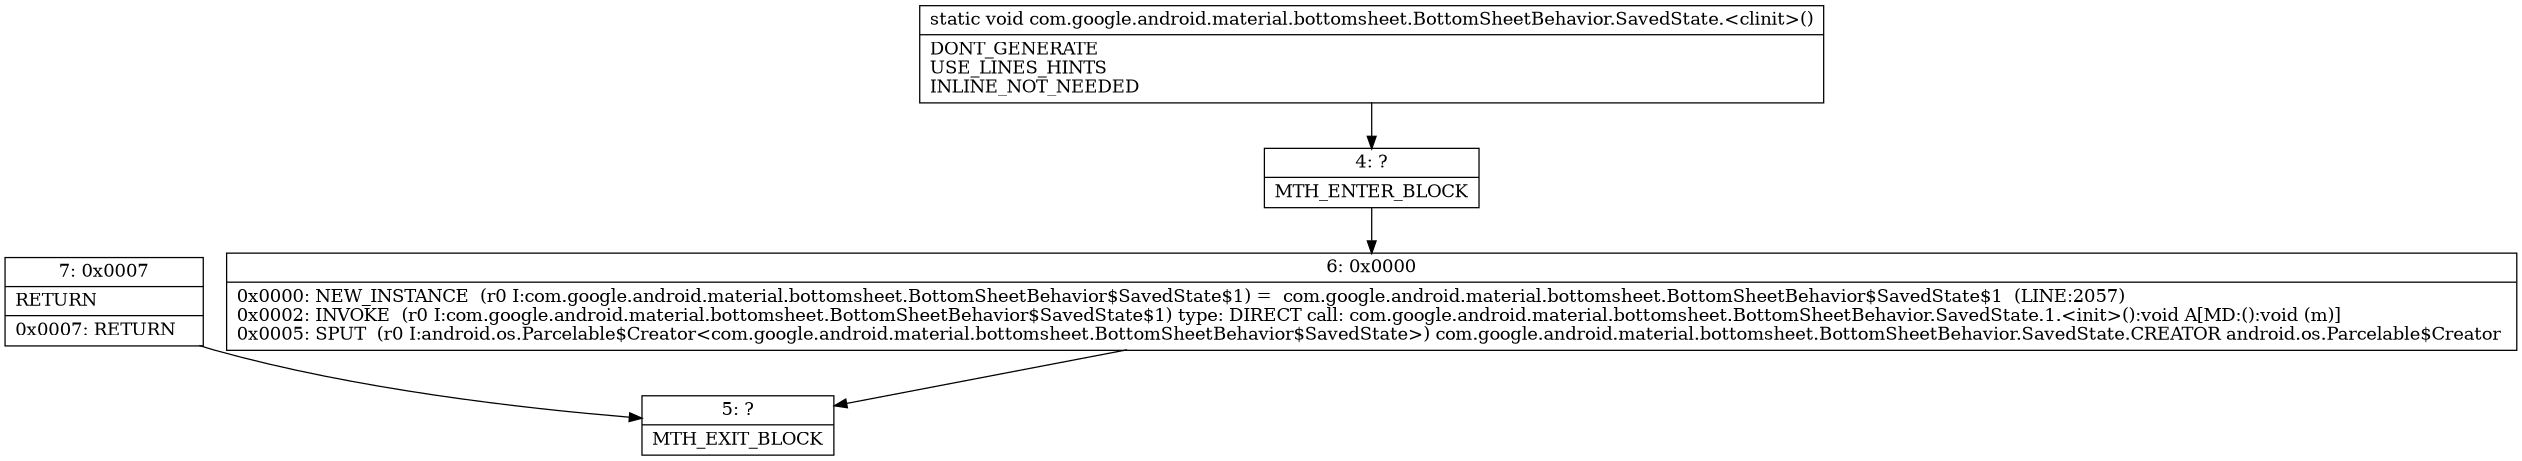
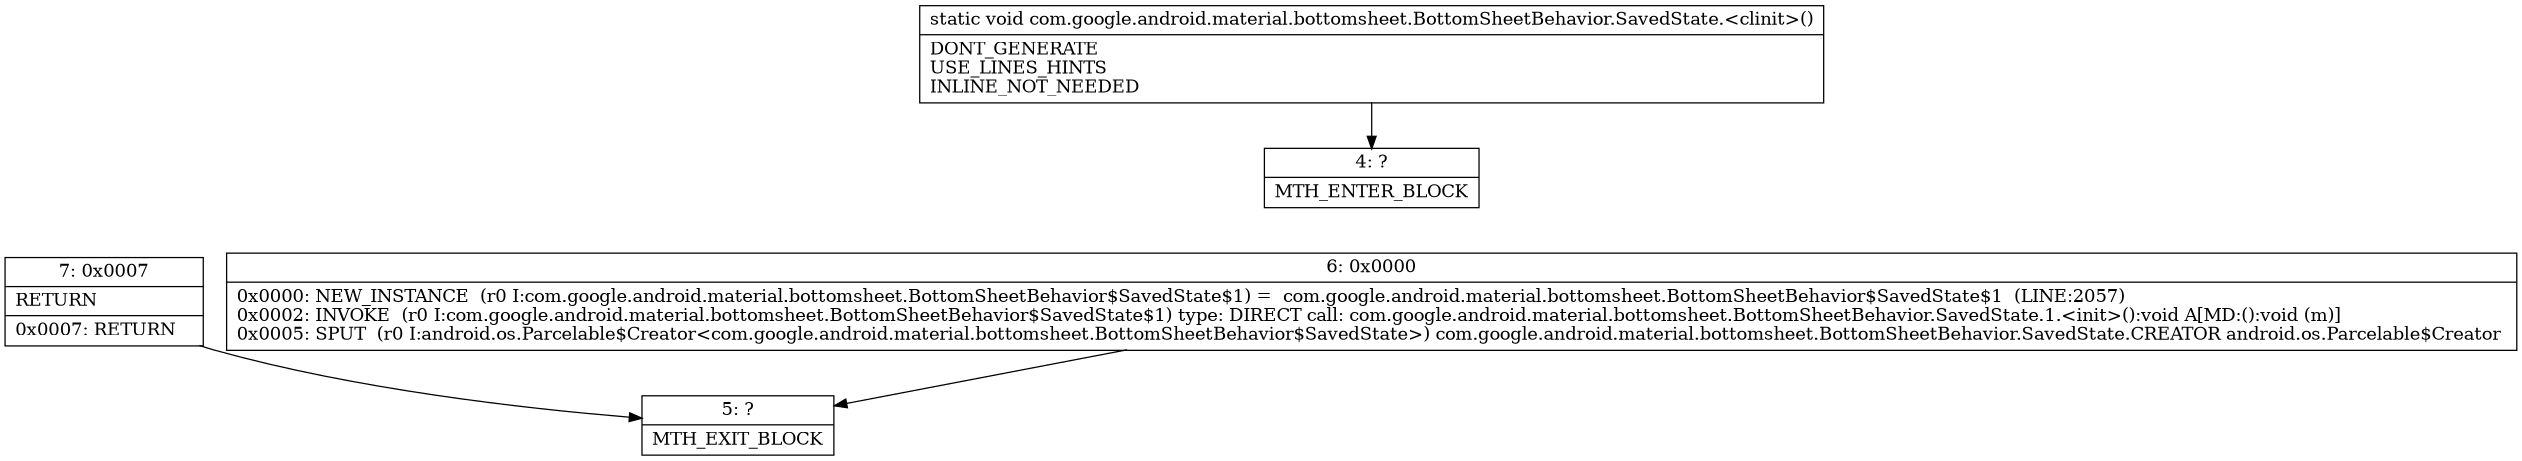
(1372, 224) -> none
